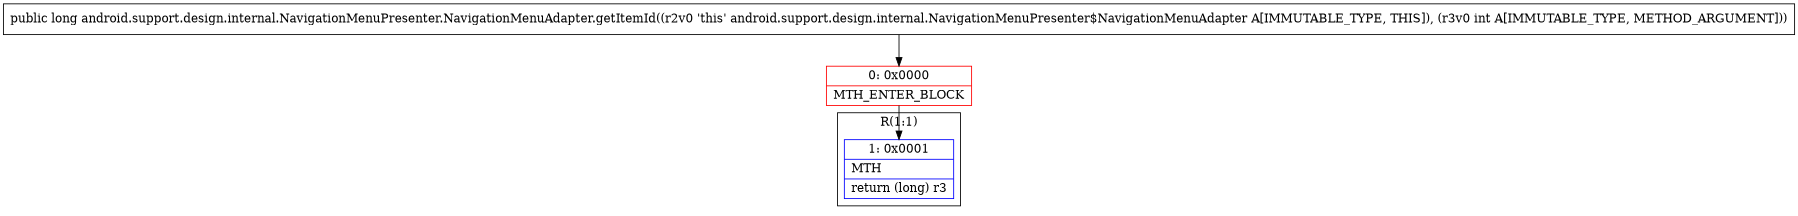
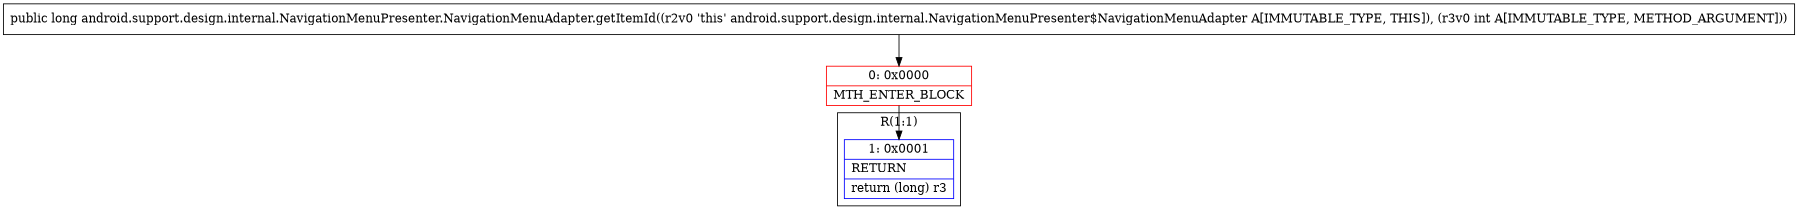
(867, 169) -> (879, 169)
